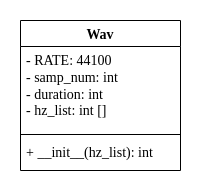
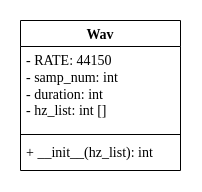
(80, 87) -> (80, 87)
